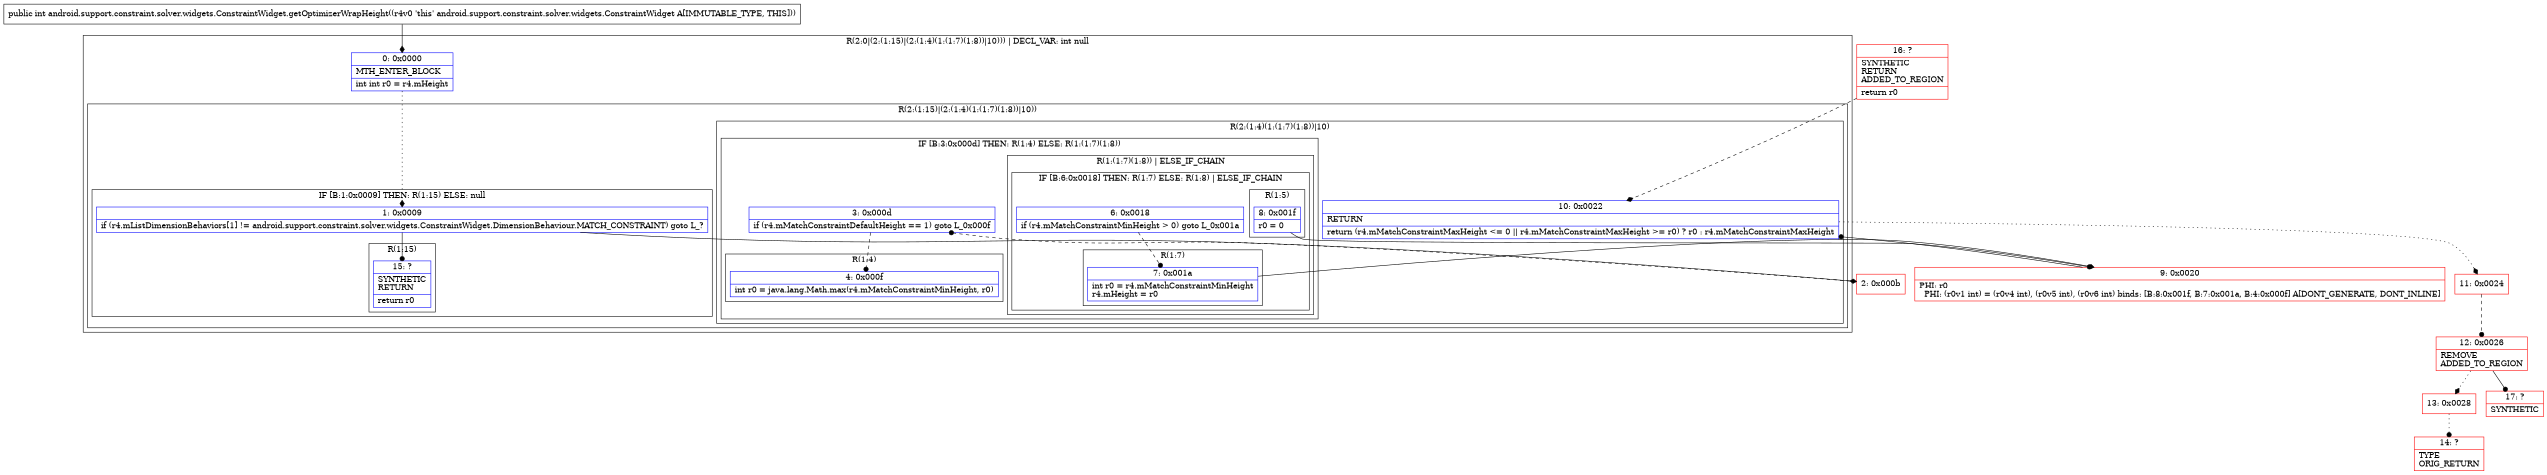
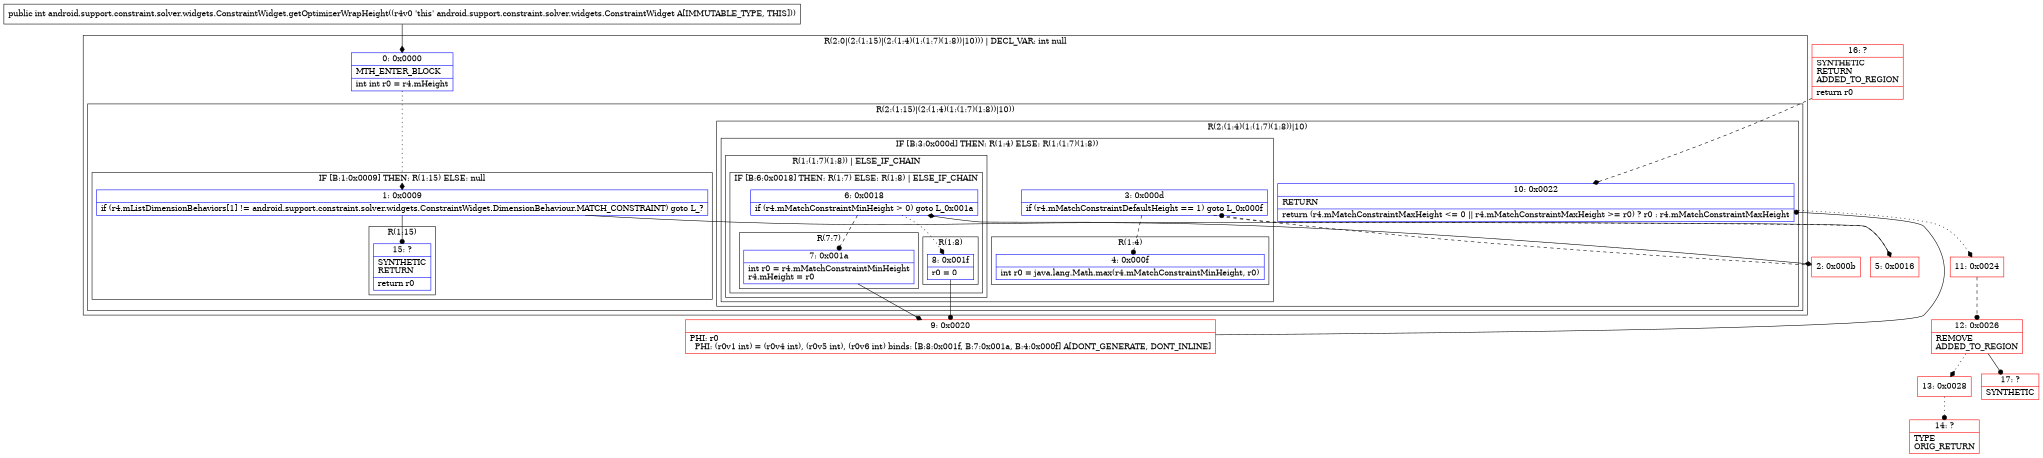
(1277, 196) -> (951, 243)
none -> (924, 229)
(1173, 256) -> (829, 239)
none -> (1895, 267)
